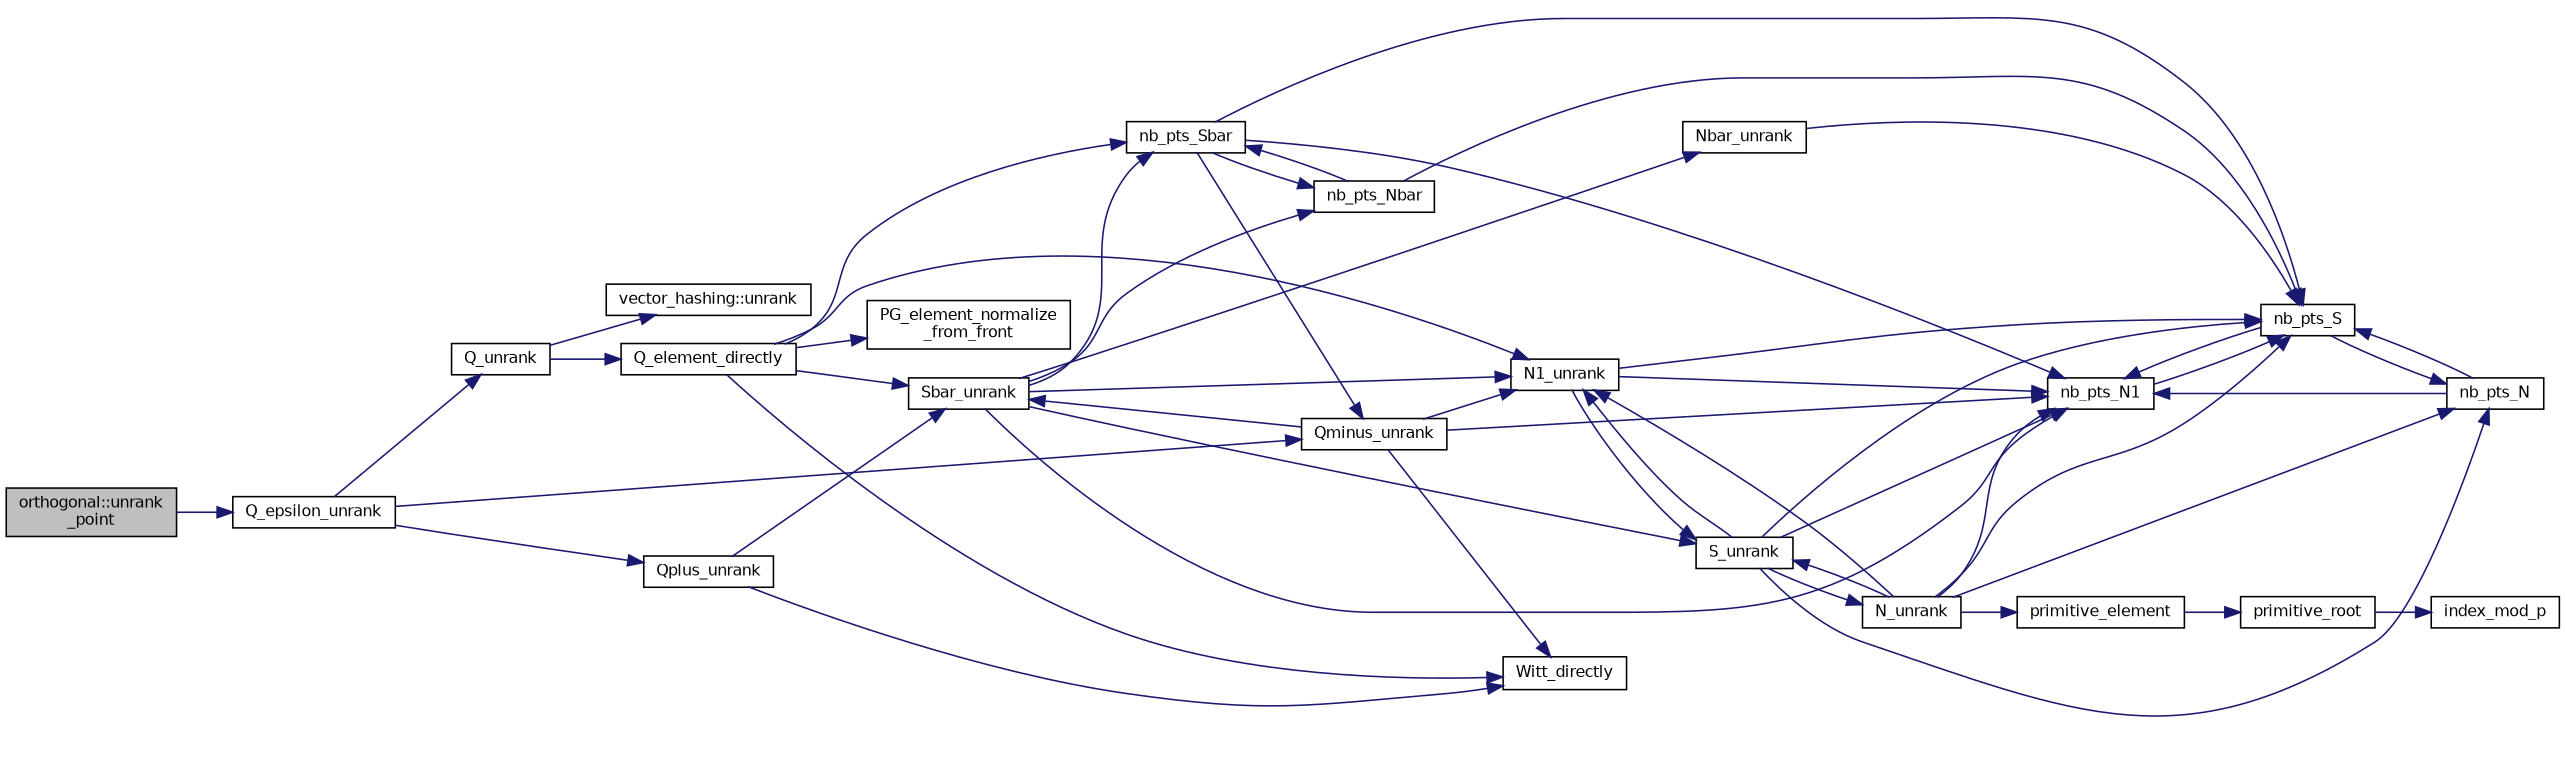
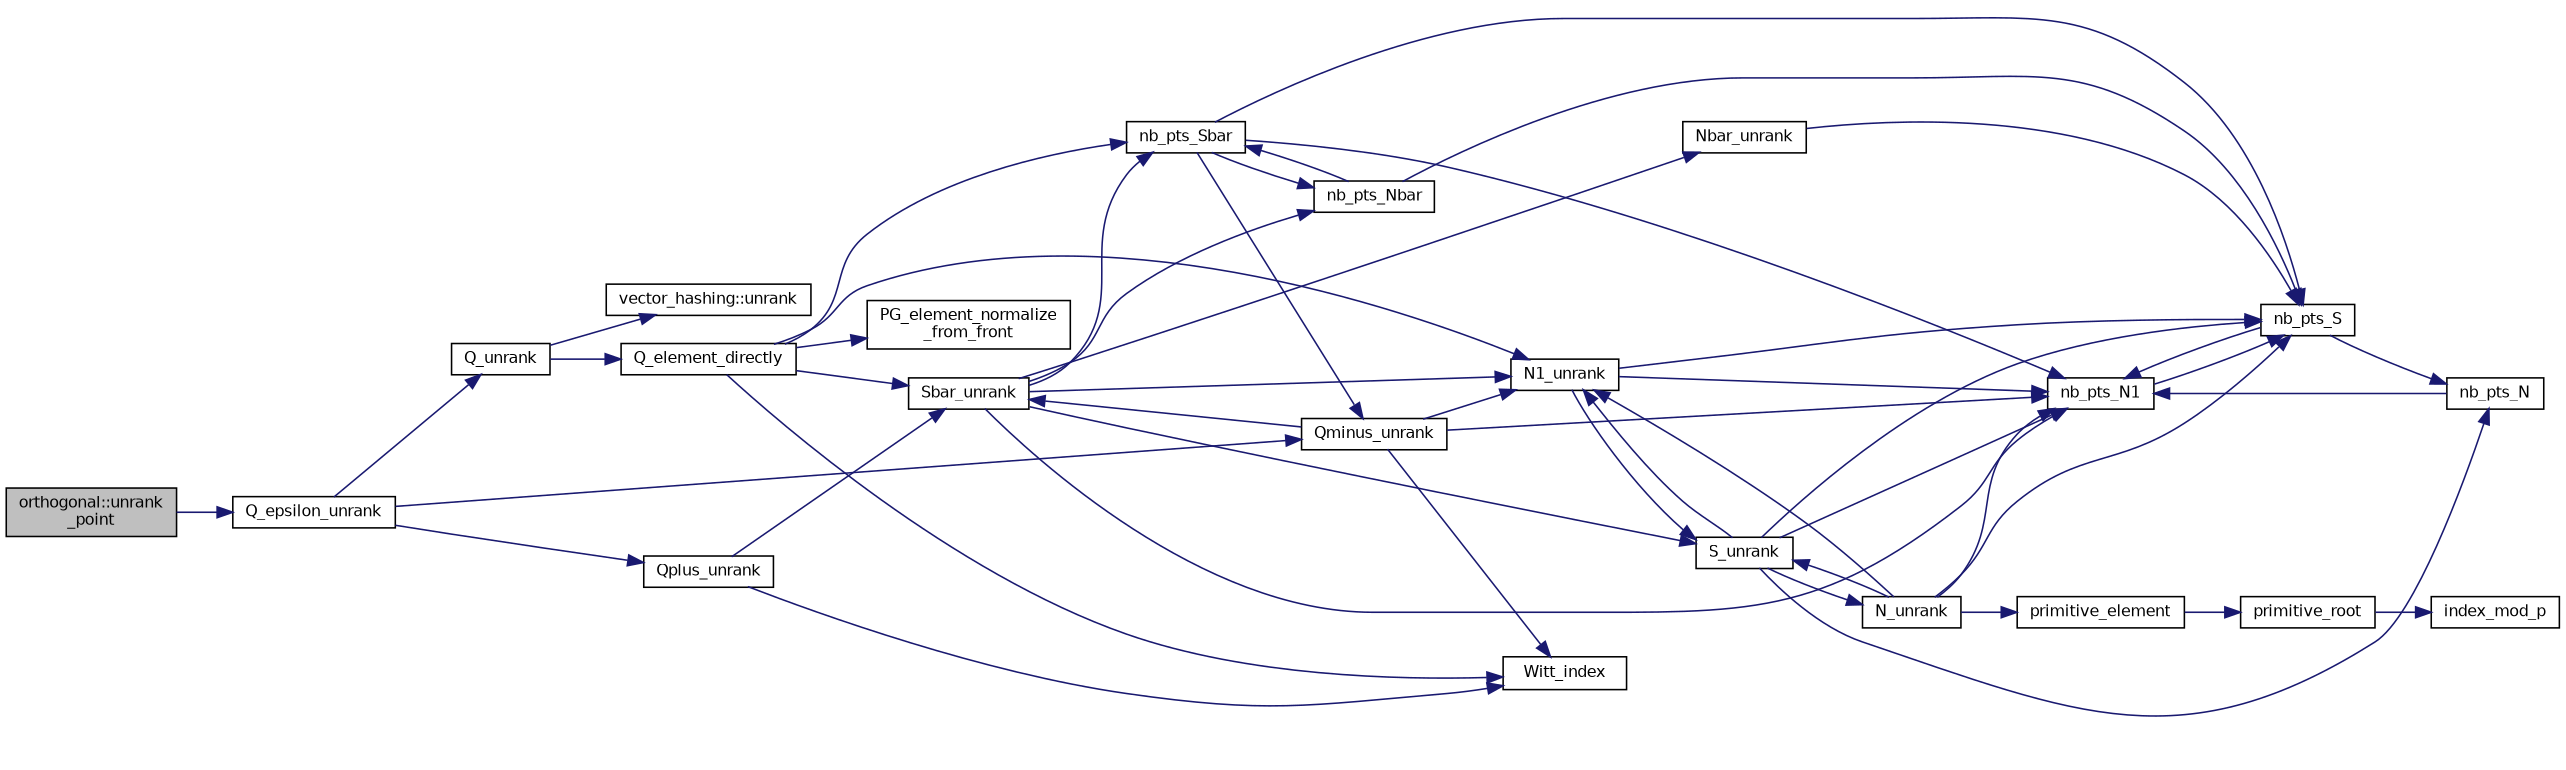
(2422, 355) -> none
(2196, 506) -> none
(1565, 673) -> (1565, 673)
